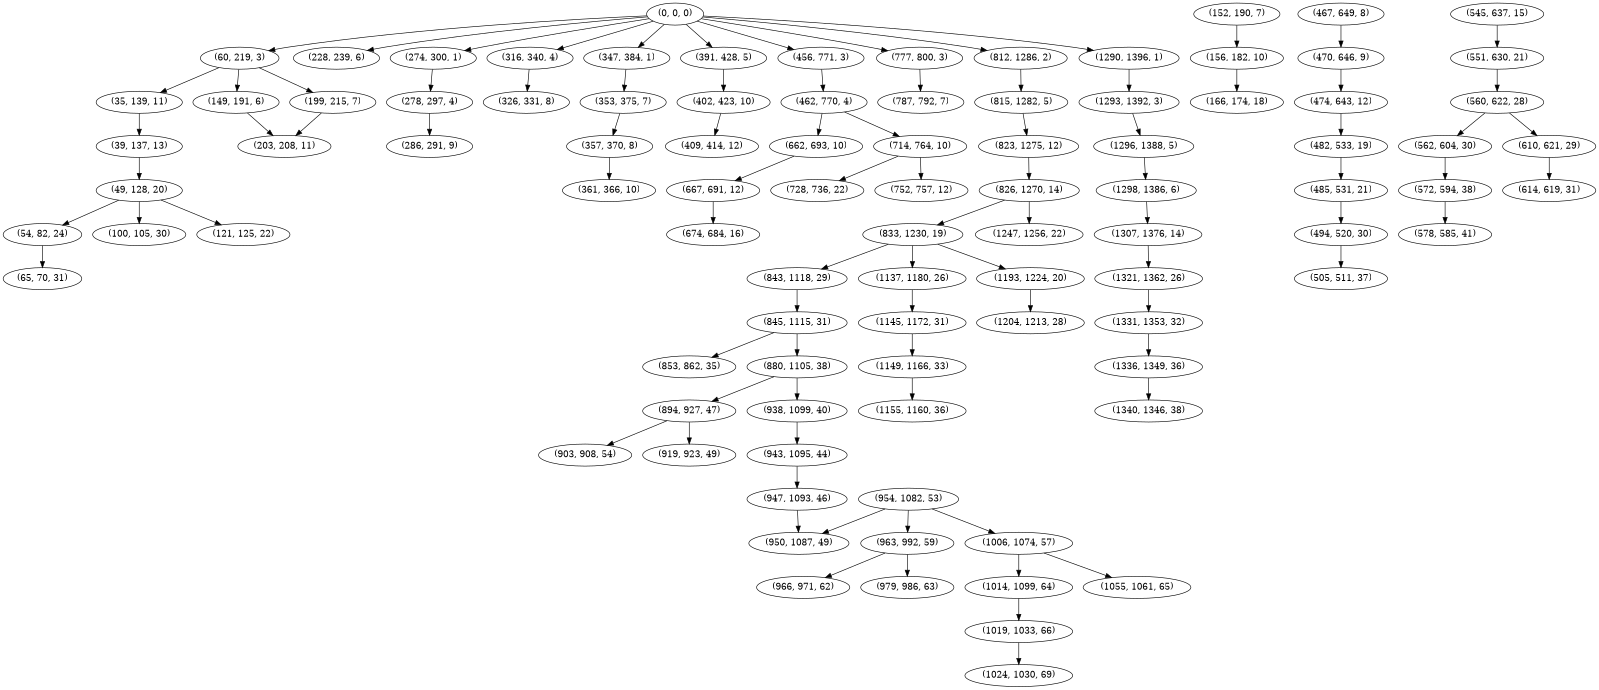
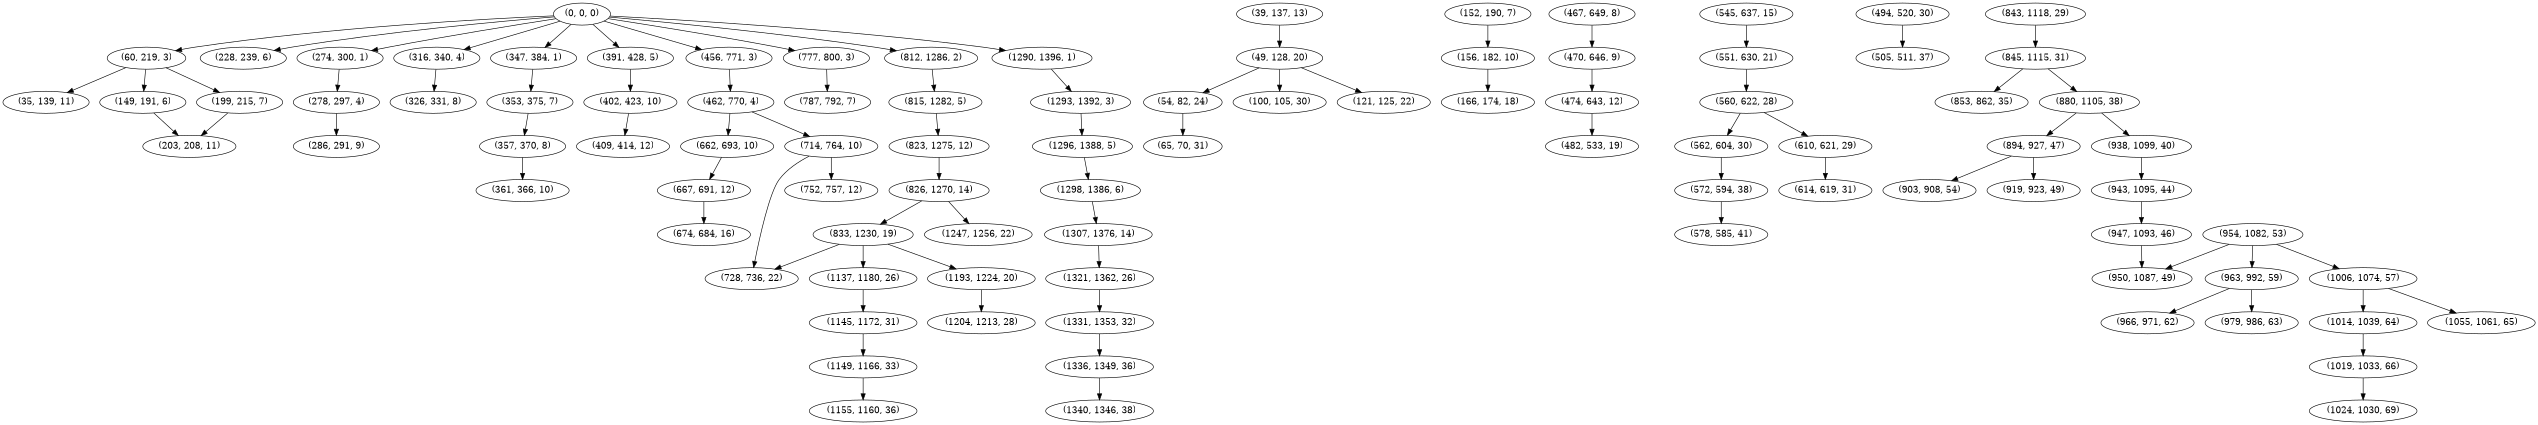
(139, 121) -> none
(1341, 190) -> none
(858, 256) -> (810, 256)
(1019, 587) -> (2363, 323)
